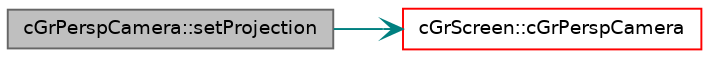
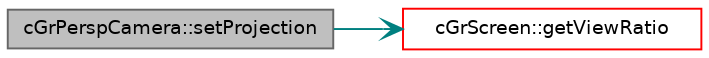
(552, 29) -> (552, 29)
